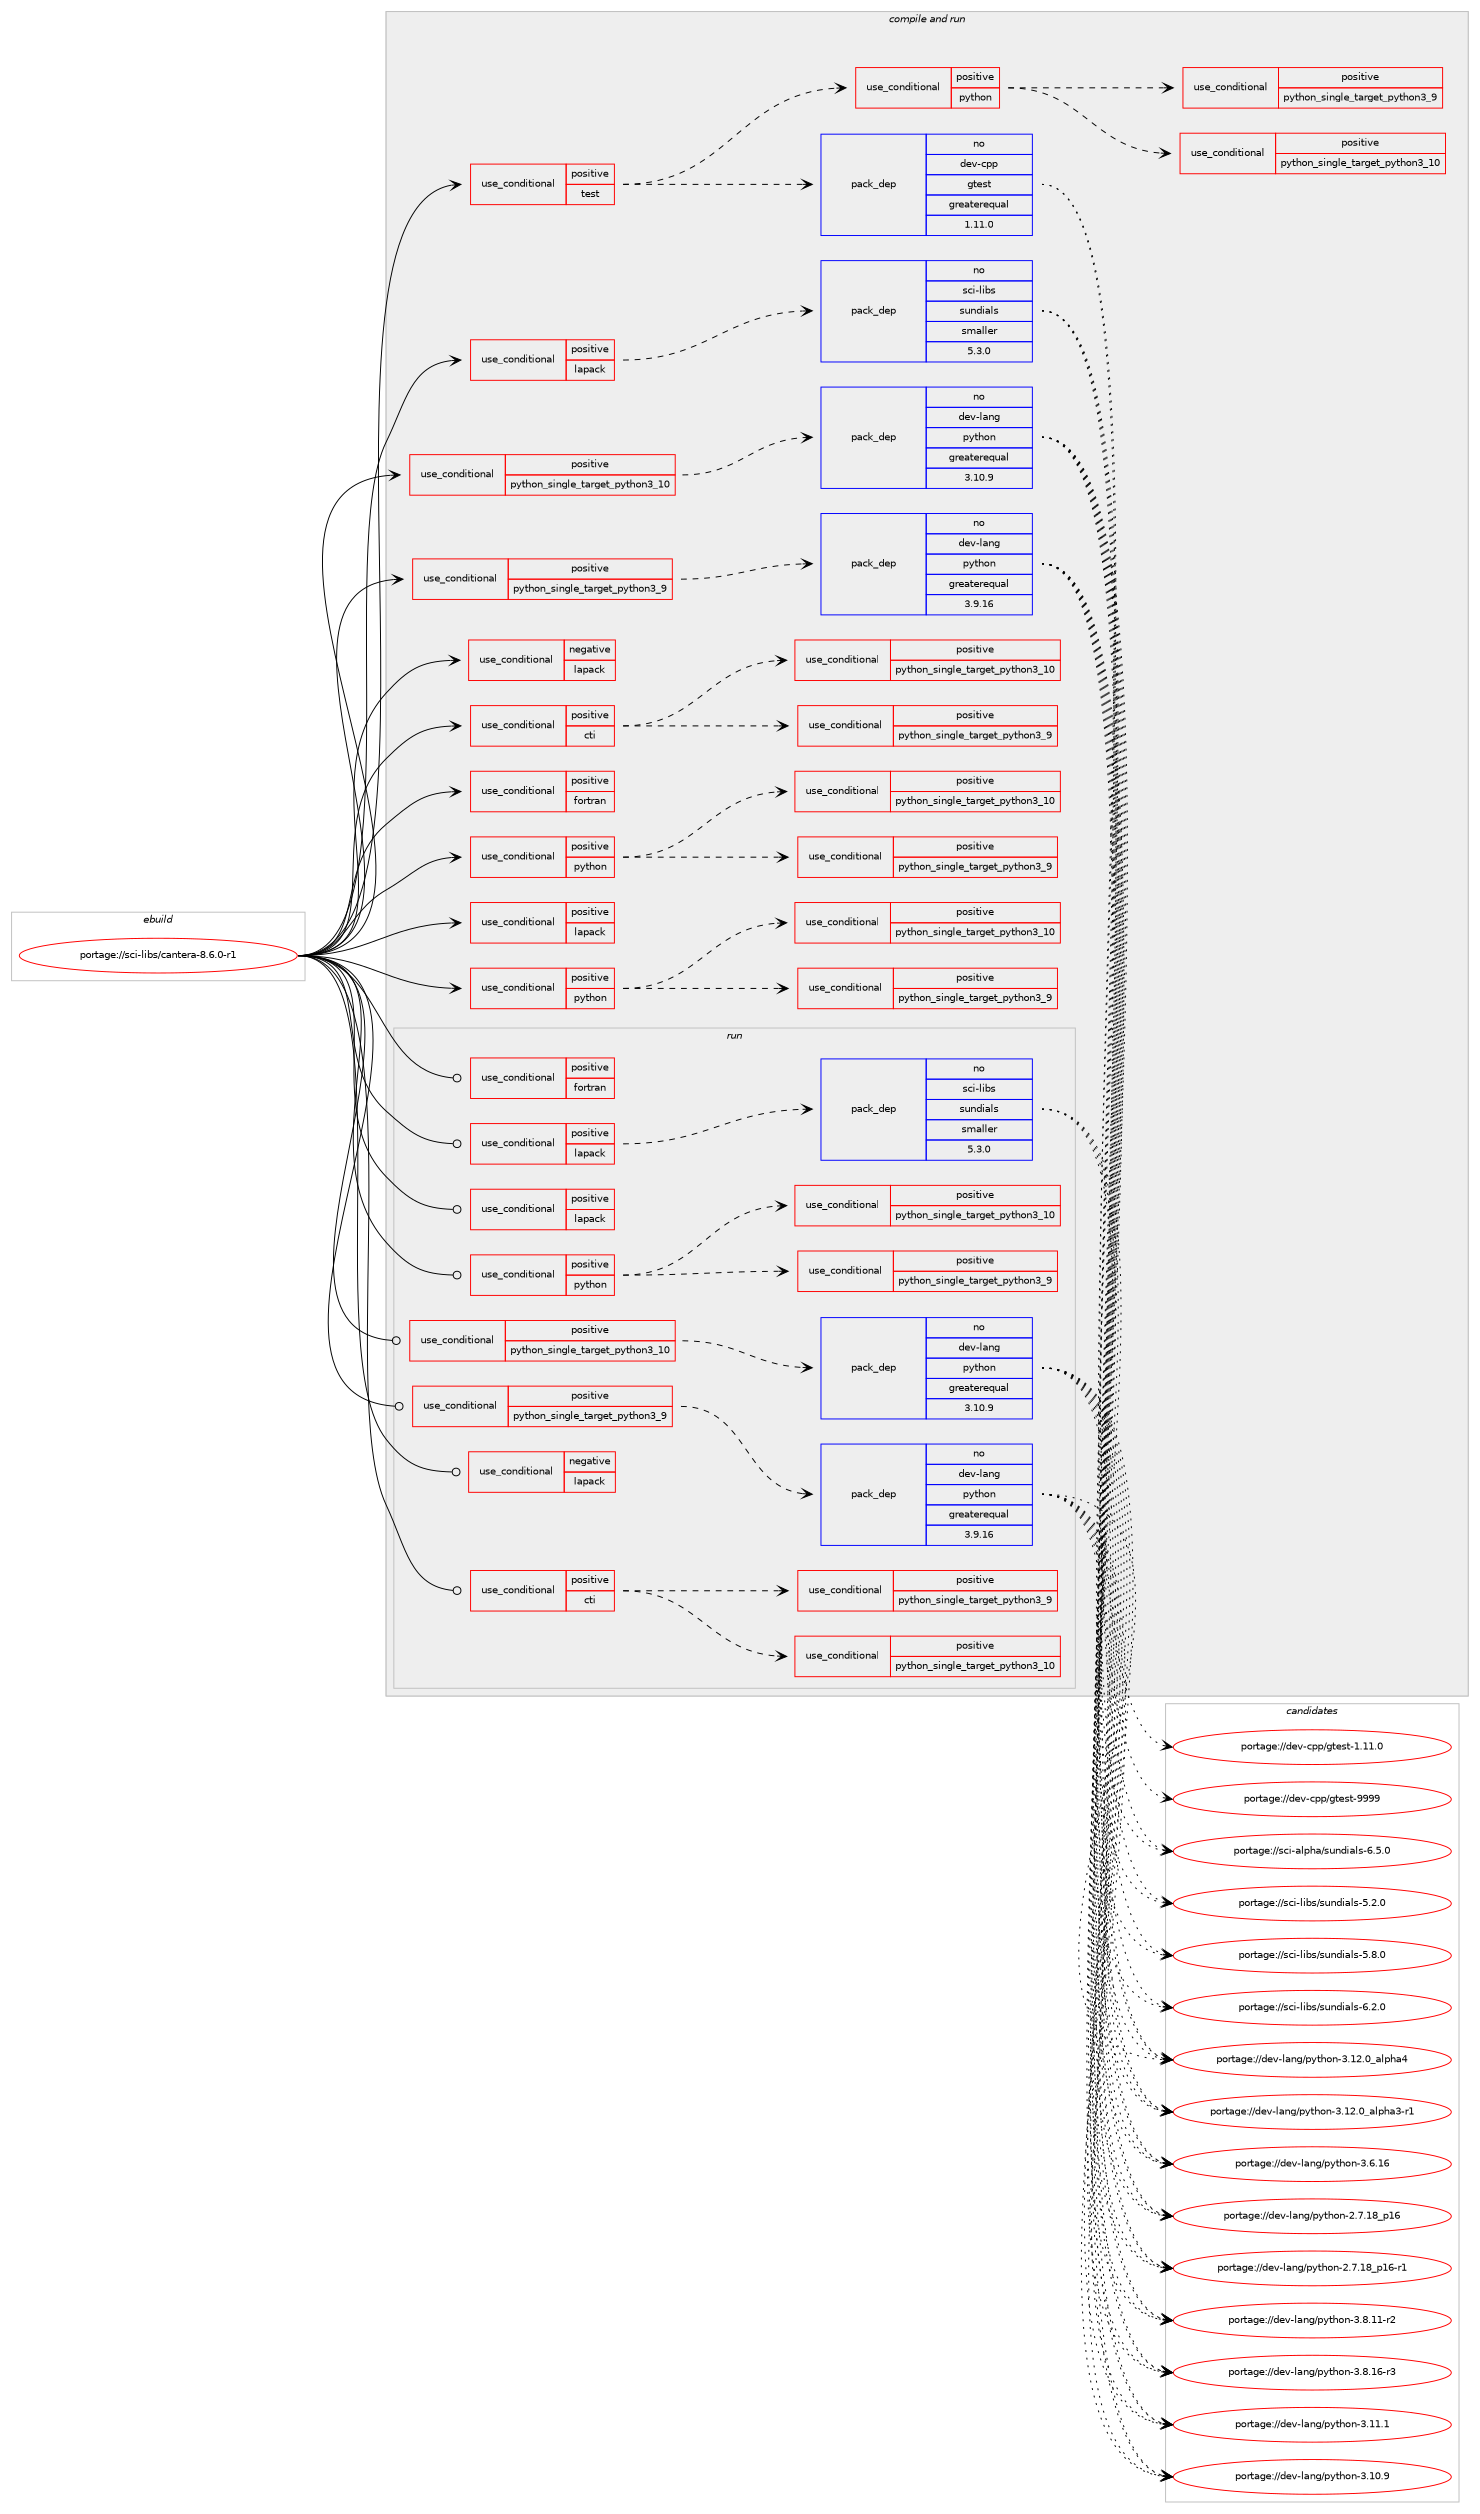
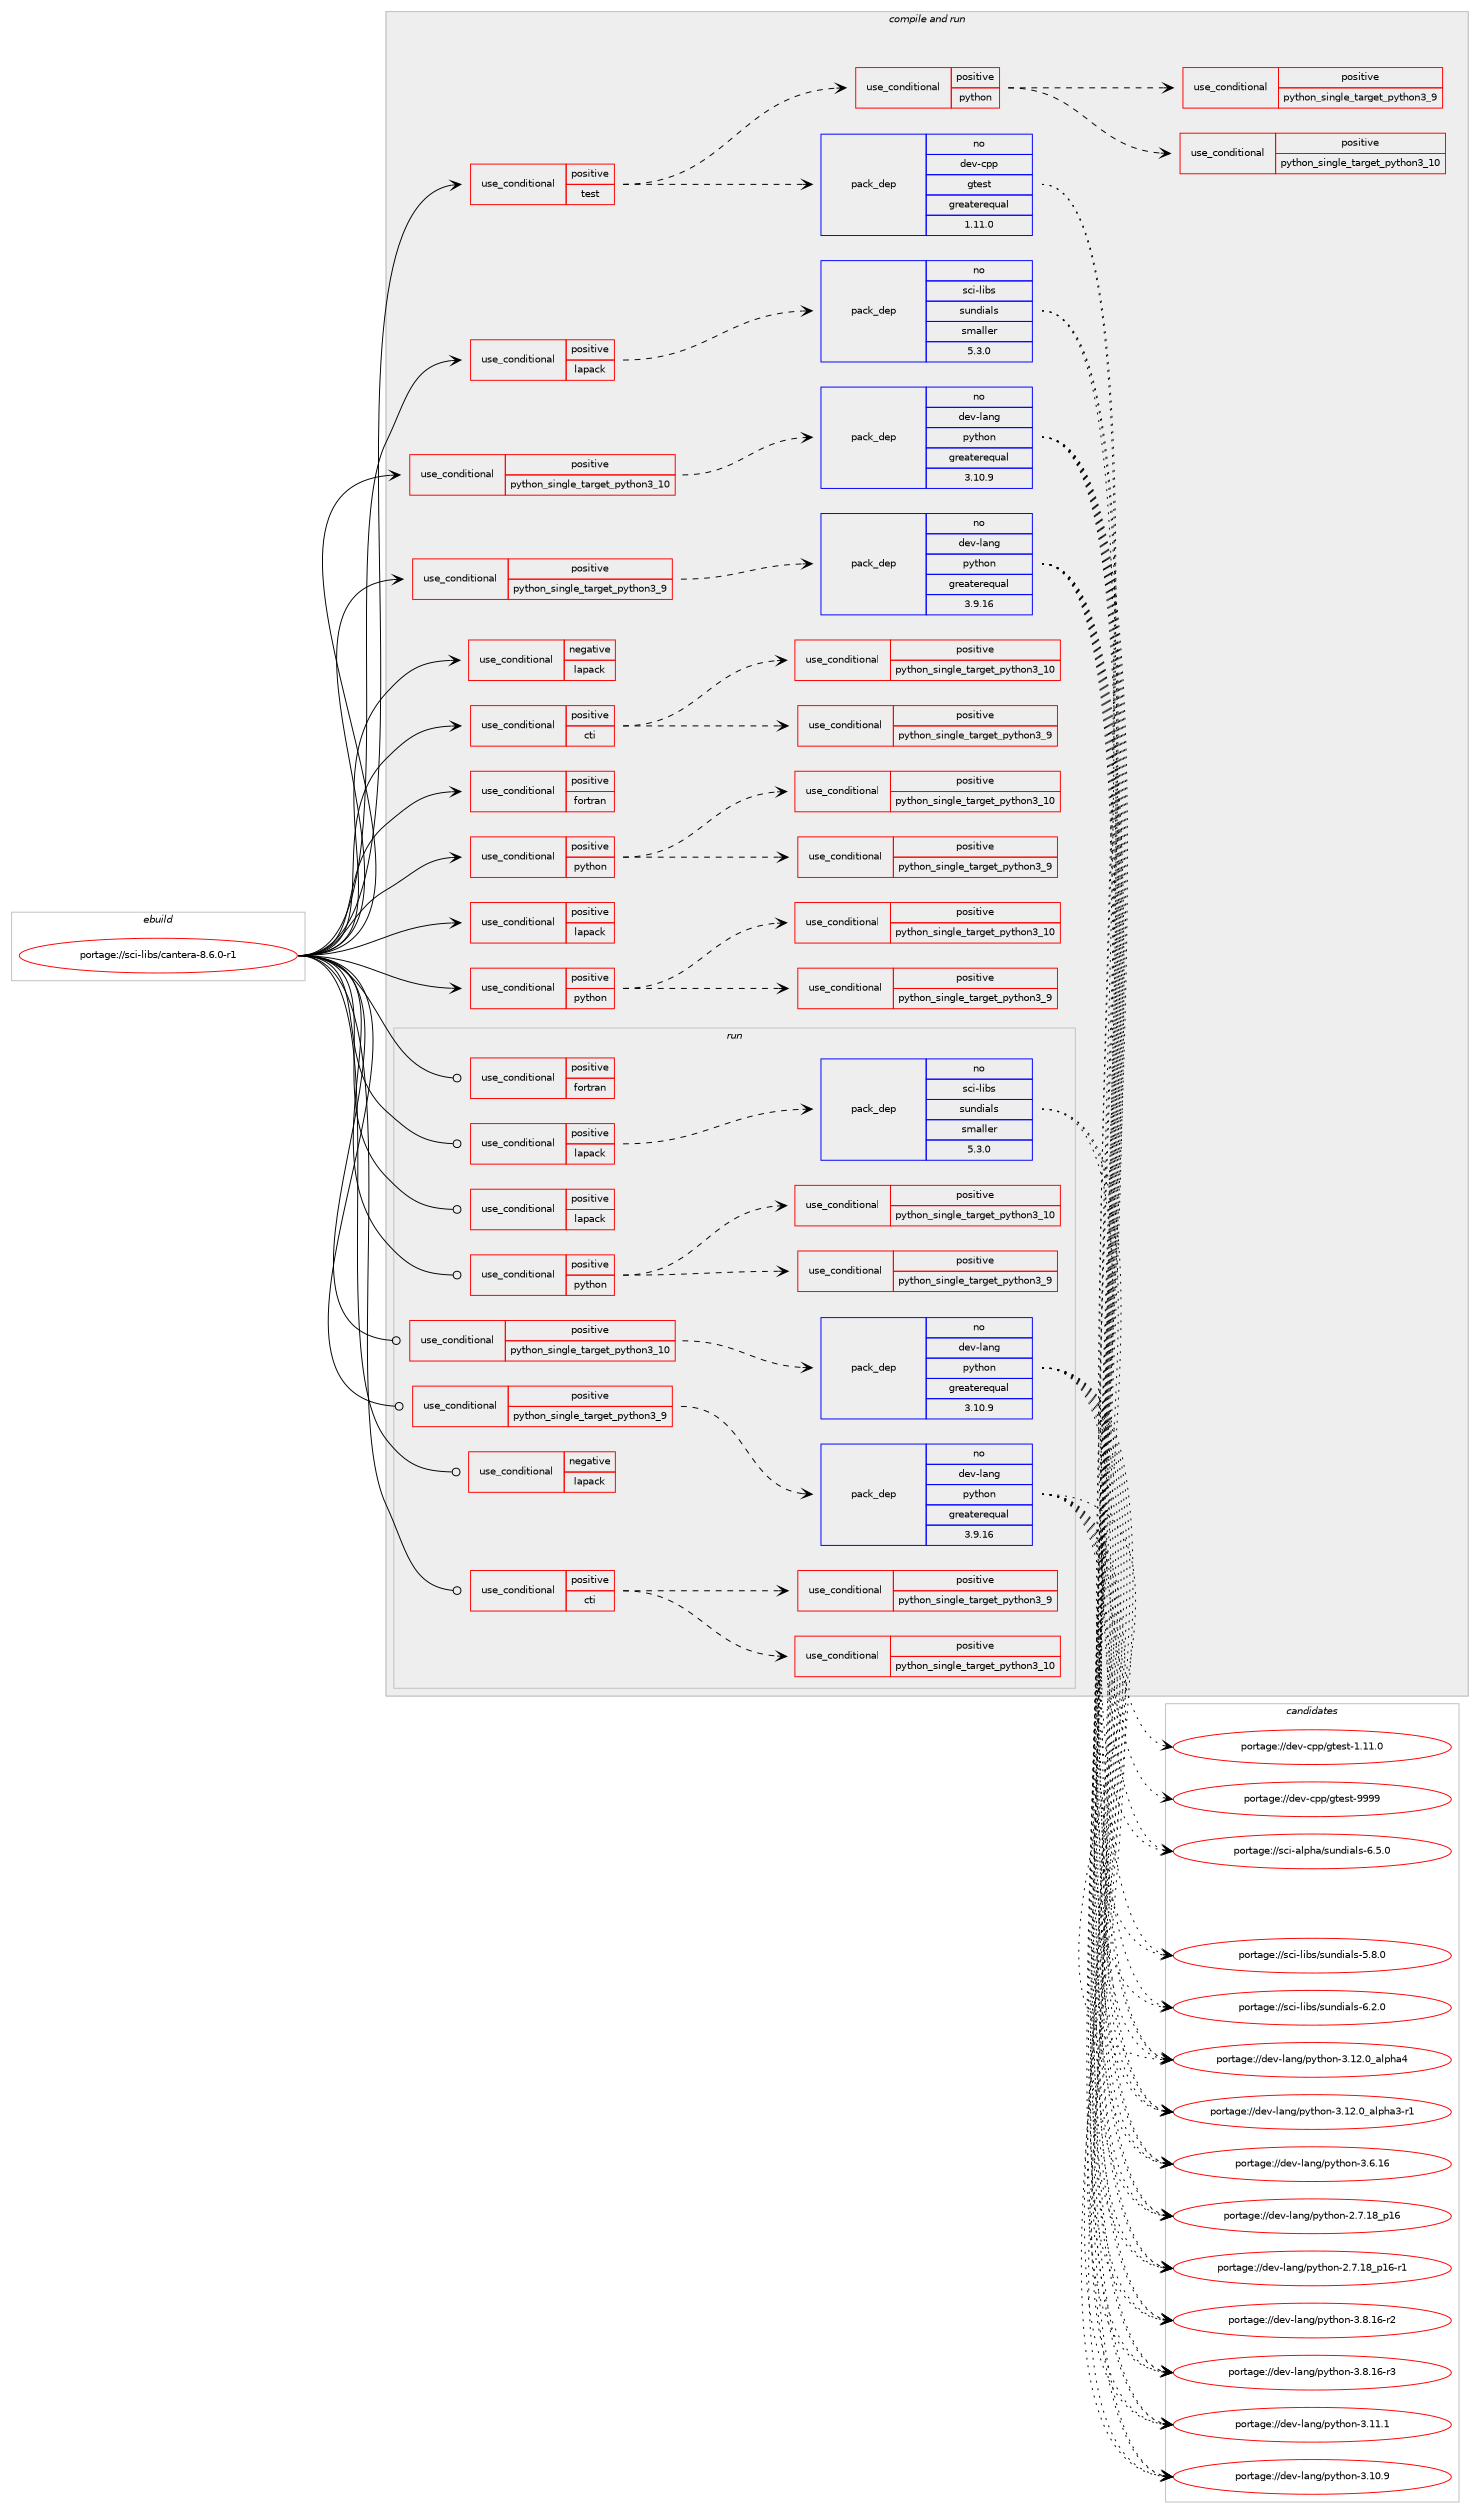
(1312, 1904) -> none
(1312, 2321) -> (1312, 2321)
